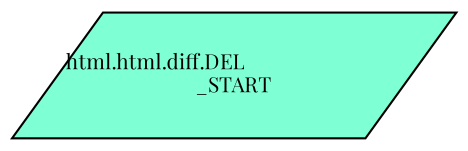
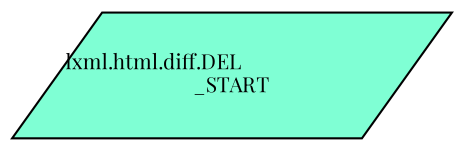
(234, 75) -> (232, 75)
